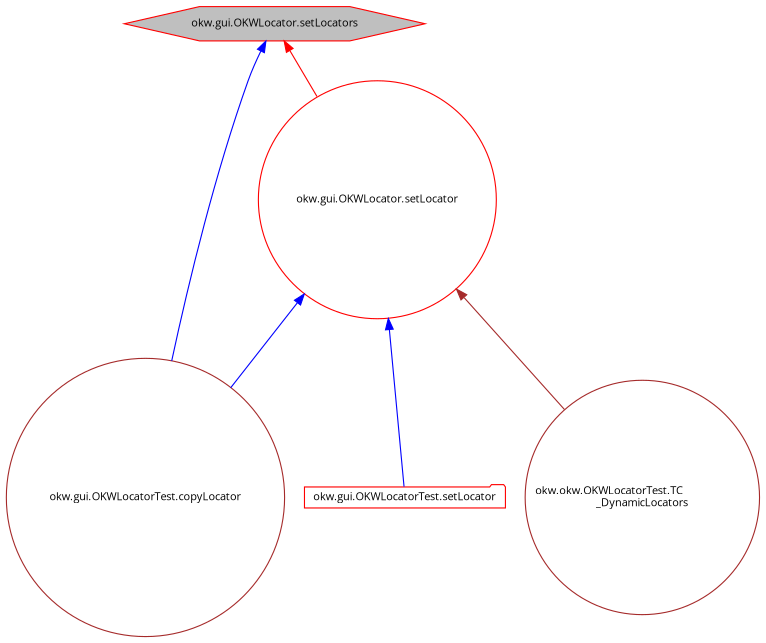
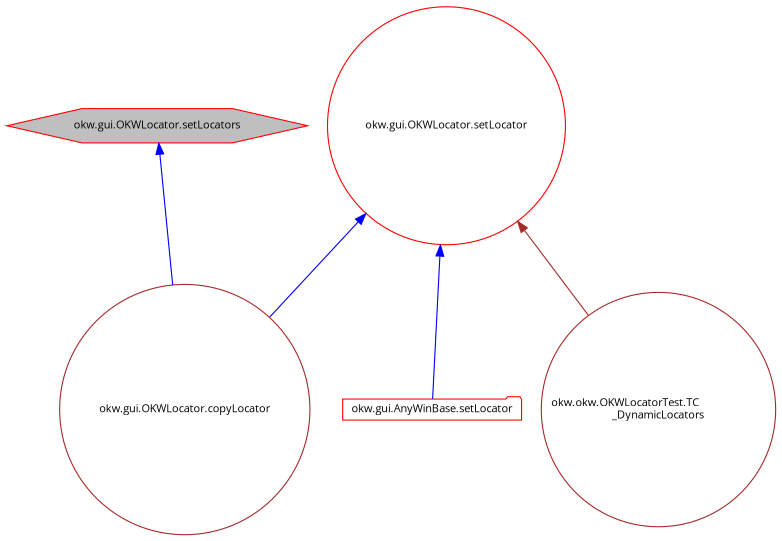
(303, 74) -> none
(145, 497) -> (185, 410)
(405, 497) -> (432, 410)
